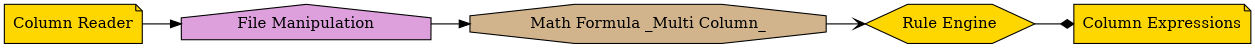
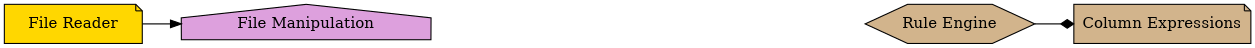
(73, 24) -> (73, 24)
(648, 24) -> none
(950, 24) -> (950, 24)
(1162, 24) -> (1162, 24)
